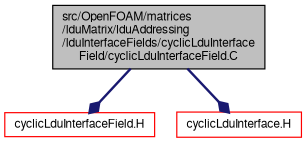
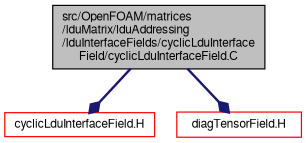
(239, 125) -> (239, 125)
